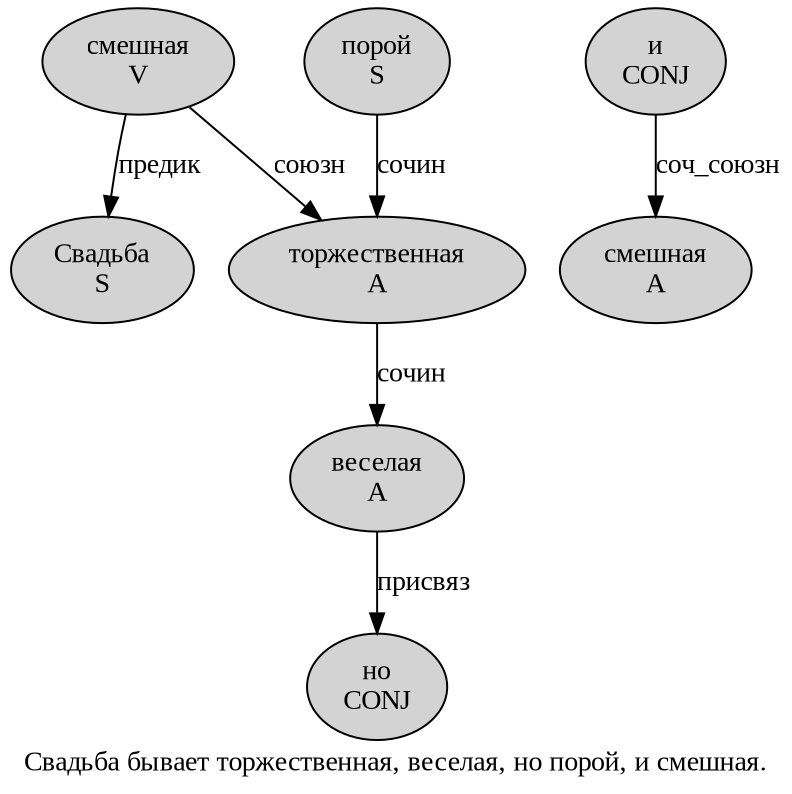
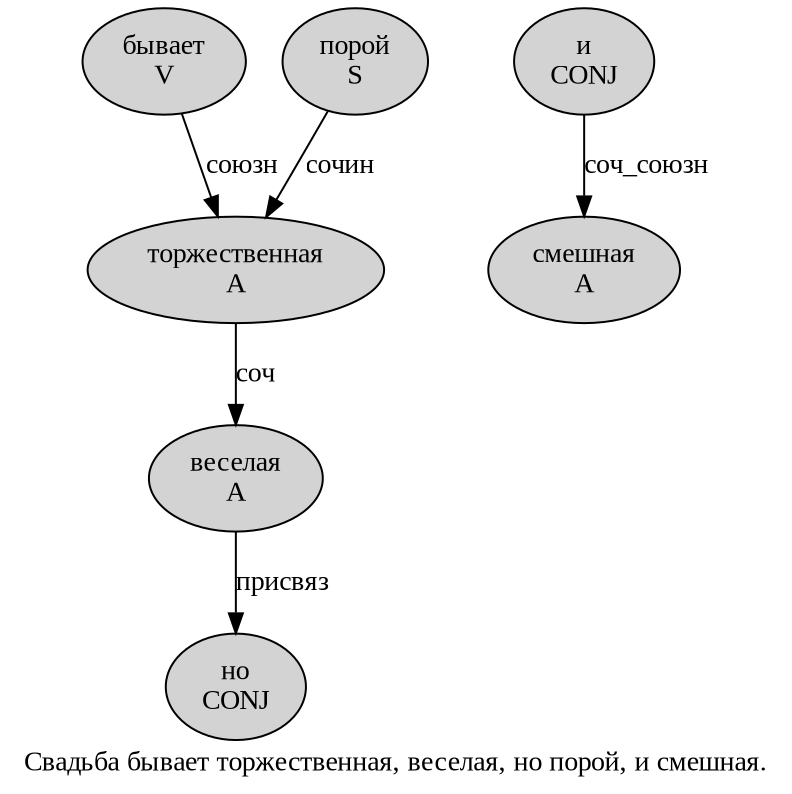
(138, 61) -> (164, 61)
(102, 270) -> none
(412, 374) -> (256, 374)
